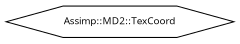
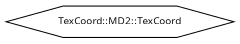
(120, 22) -> (120, 22)
